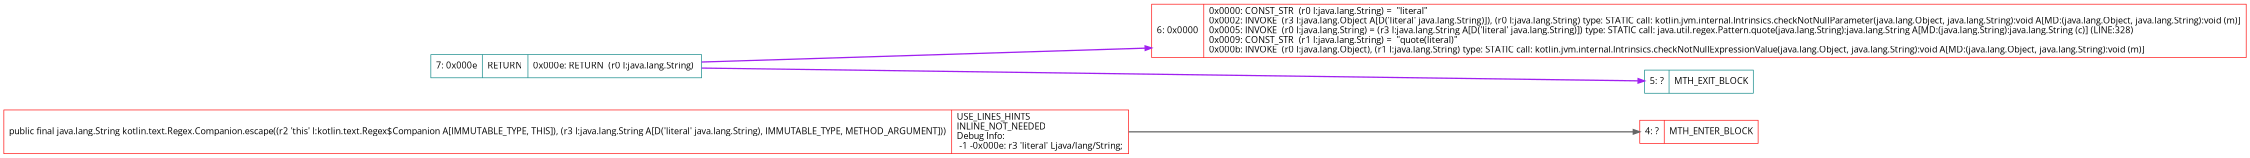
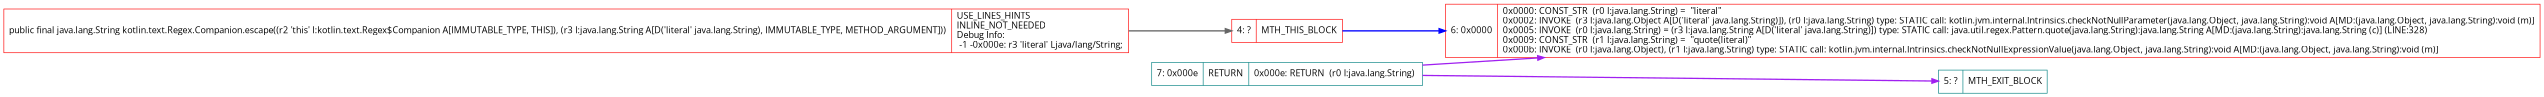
none -> (1391, 31)
(1711, 132) -> (1299, 31)
